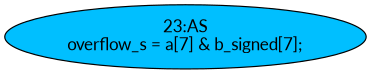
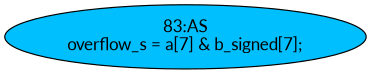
(185, 37) -> (185, 37)
